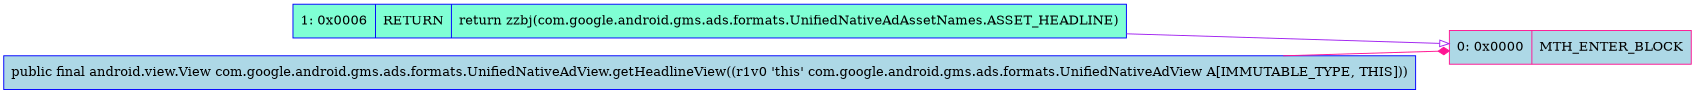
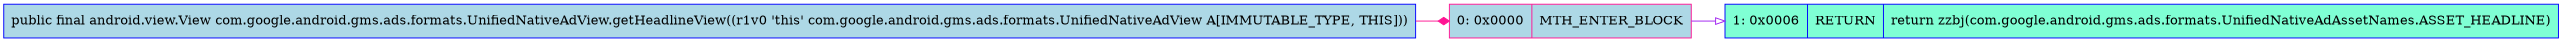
(1283, 39) -> (1703, 21)
